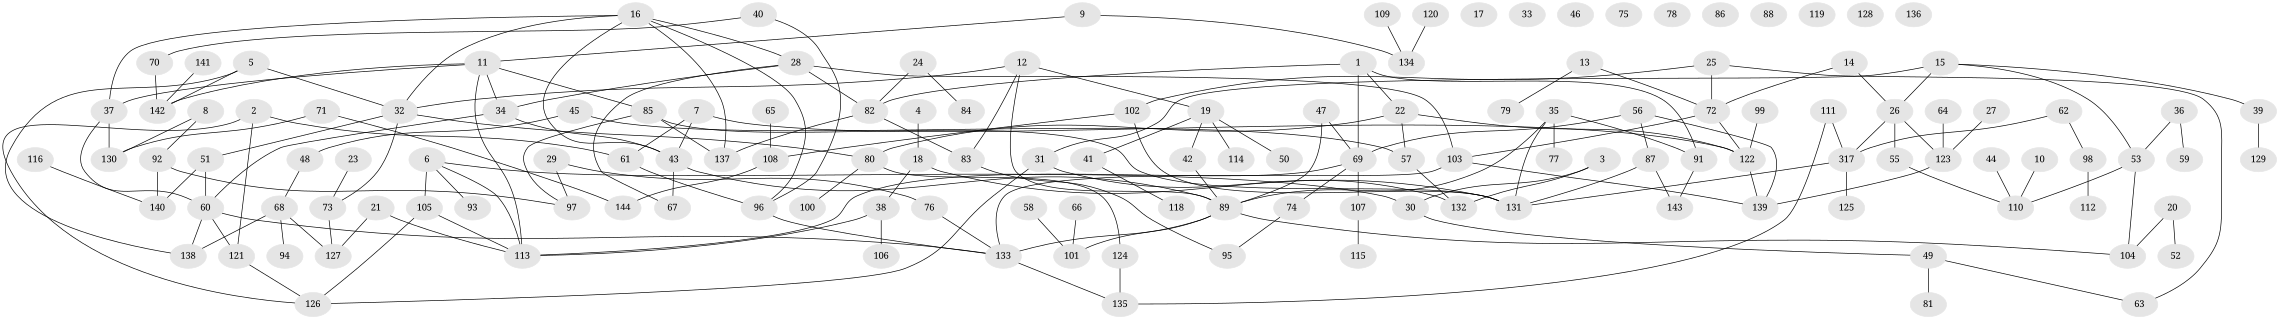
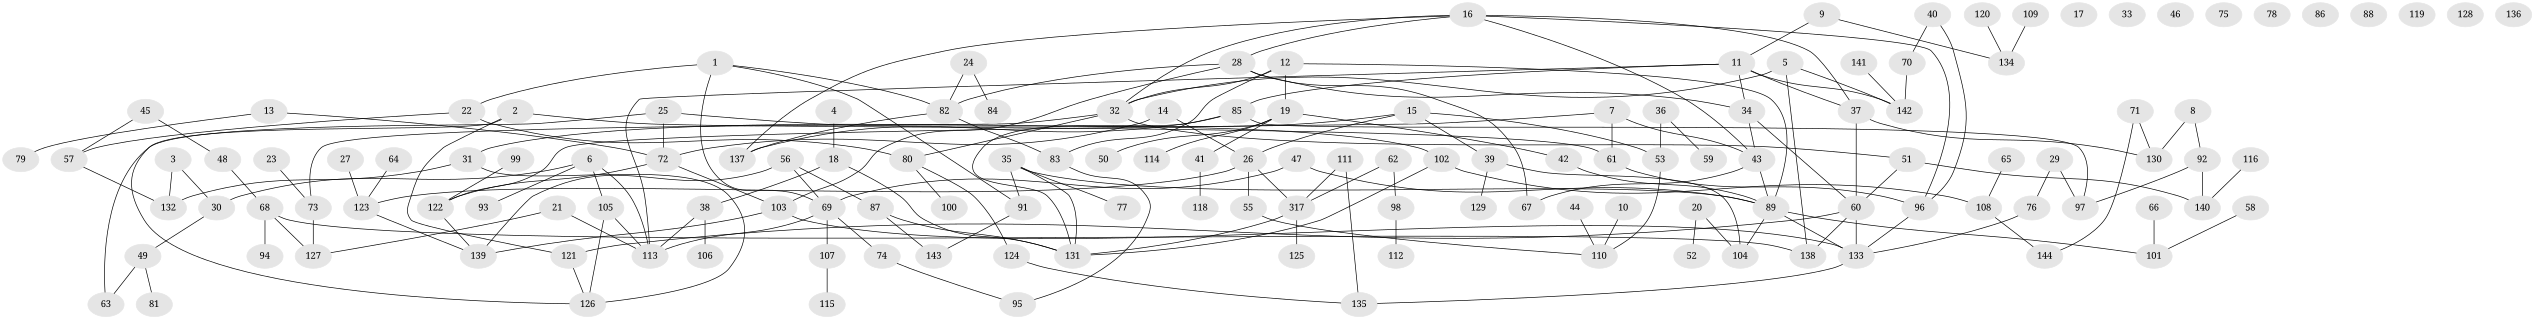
(1577, 129) -> none
(2132, 208) -> (1642, 177)
